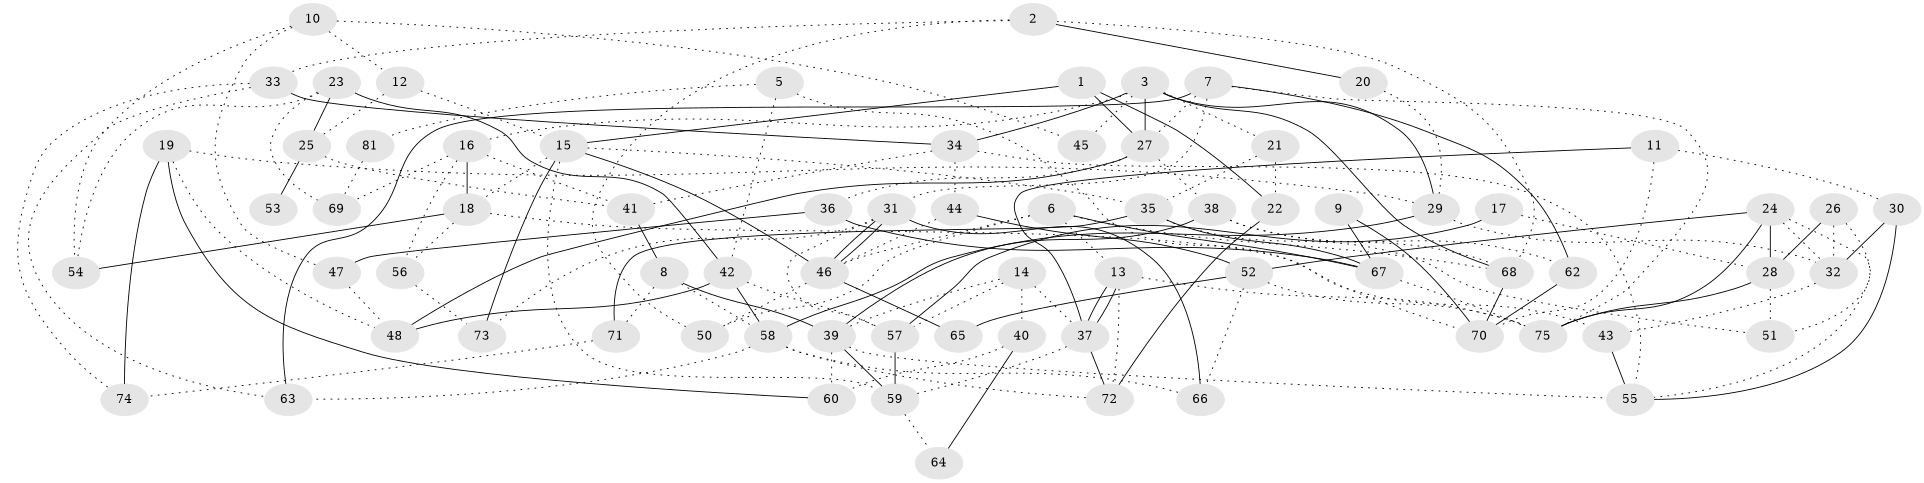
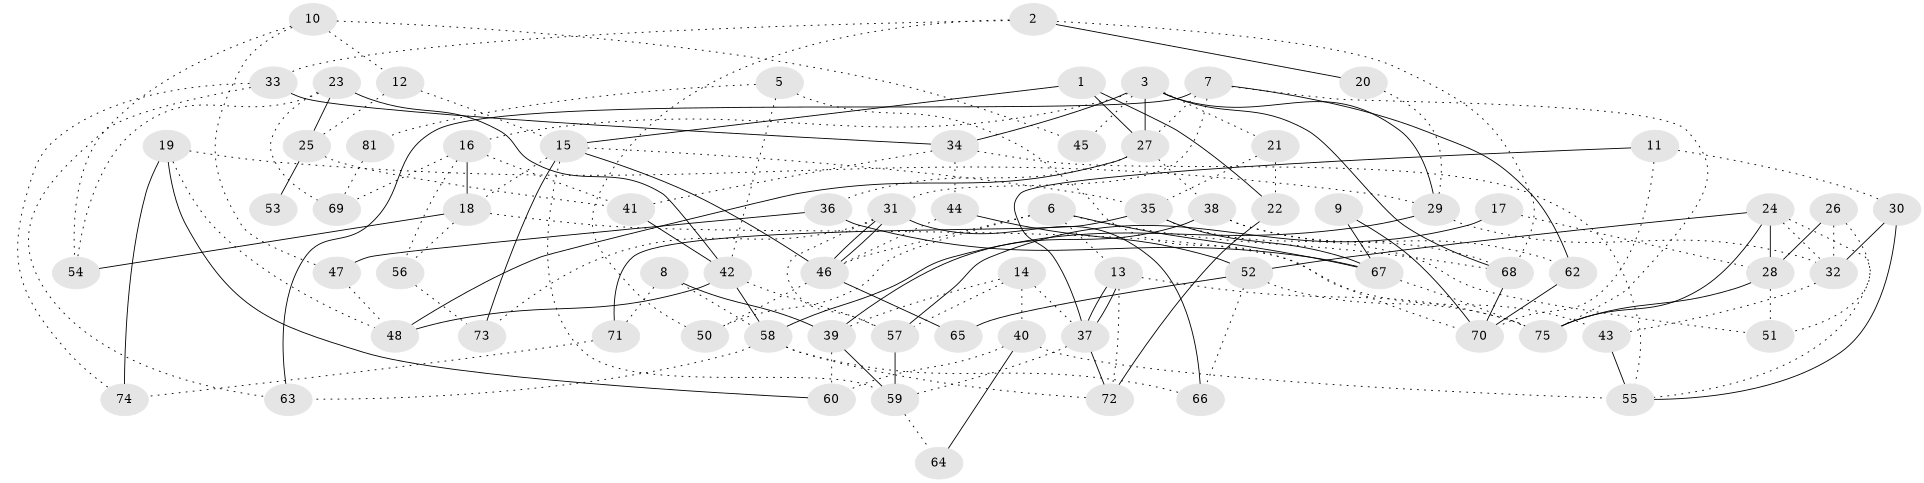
(646, 239) -> (670, 235)
(1227, 381) -> (1322, 384)
